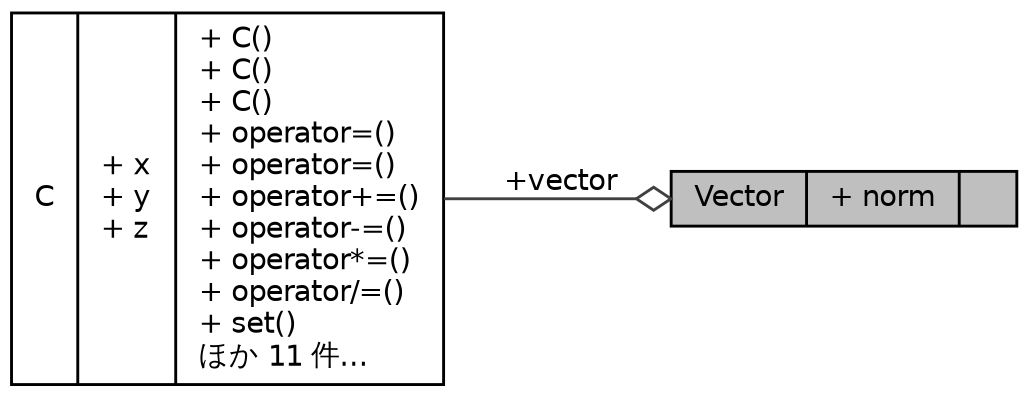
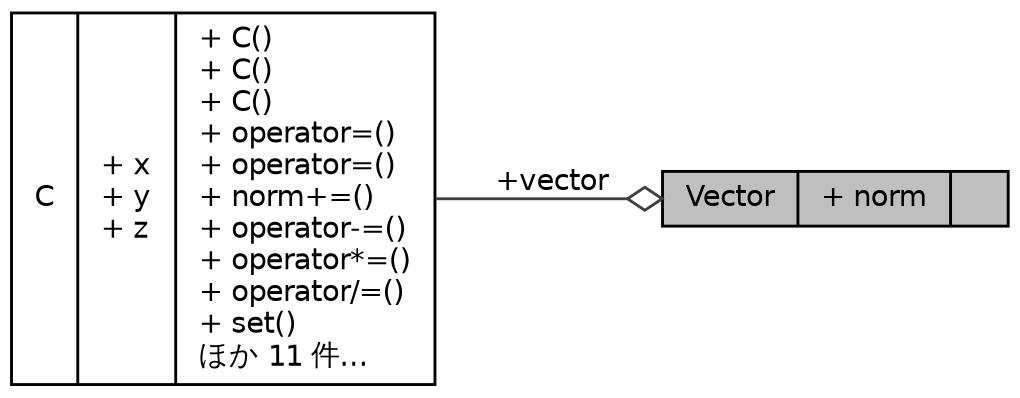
(310, 197) -> (287, 197)
